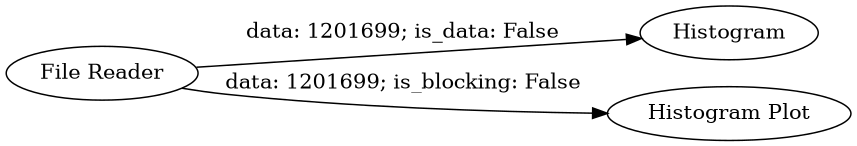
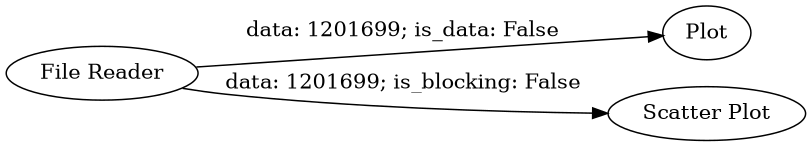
(729, 33) -> (707, 33)
(729, 114) -> (707, 114)
